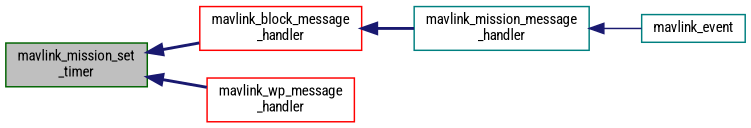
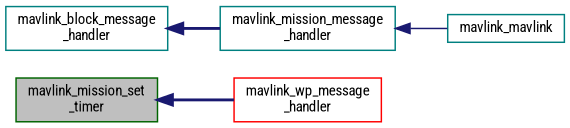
(281, 28) -> (87, 28)
(693, 28) -> (506, 28)
(181, 46) -> none
